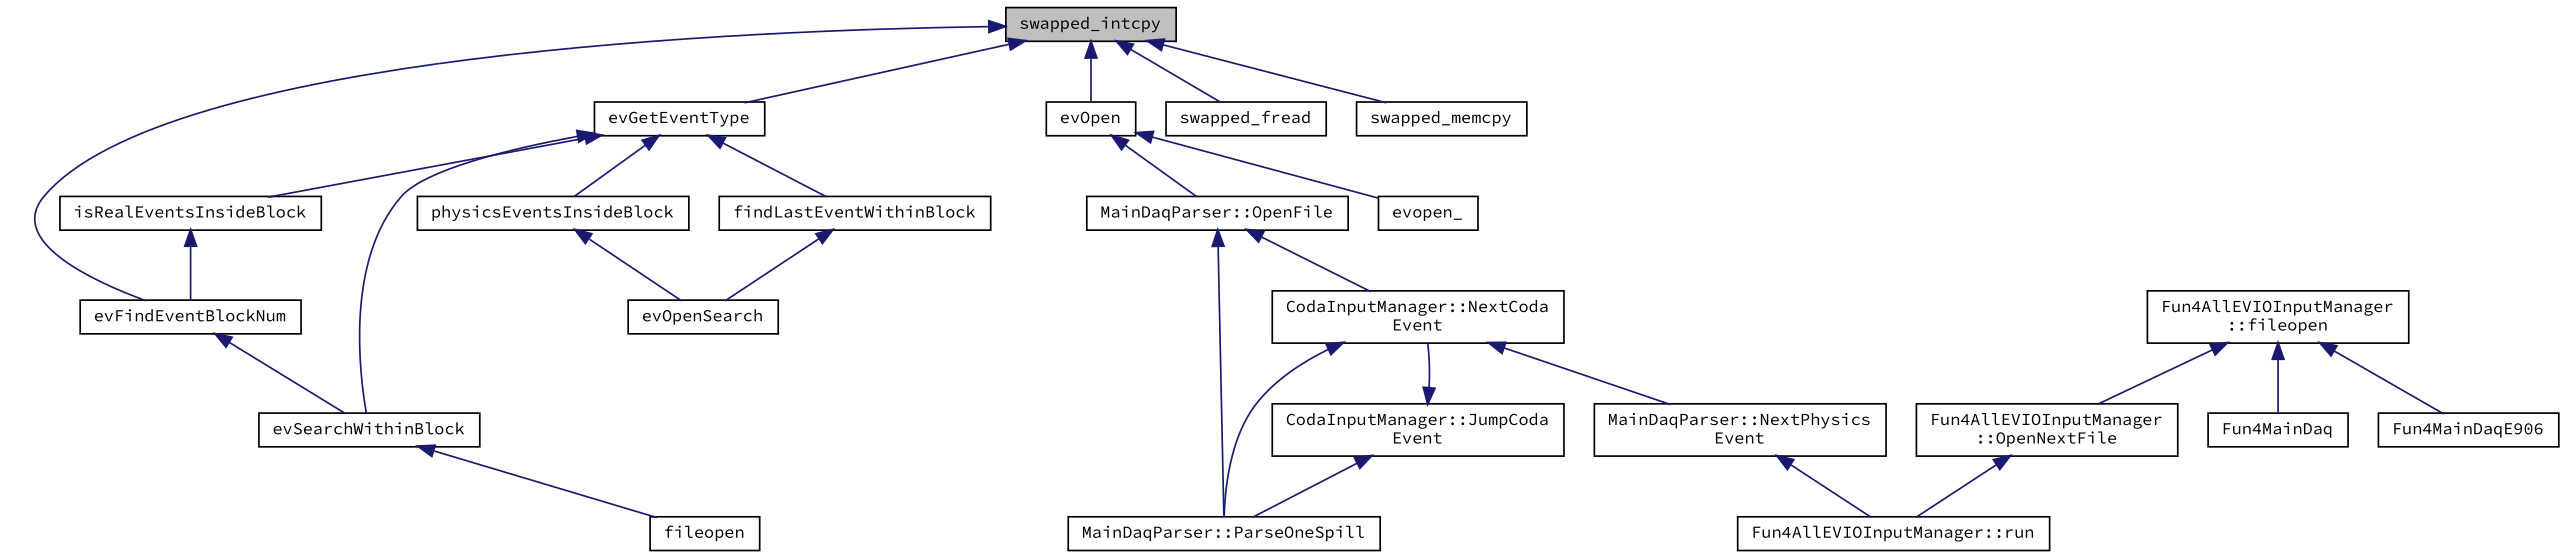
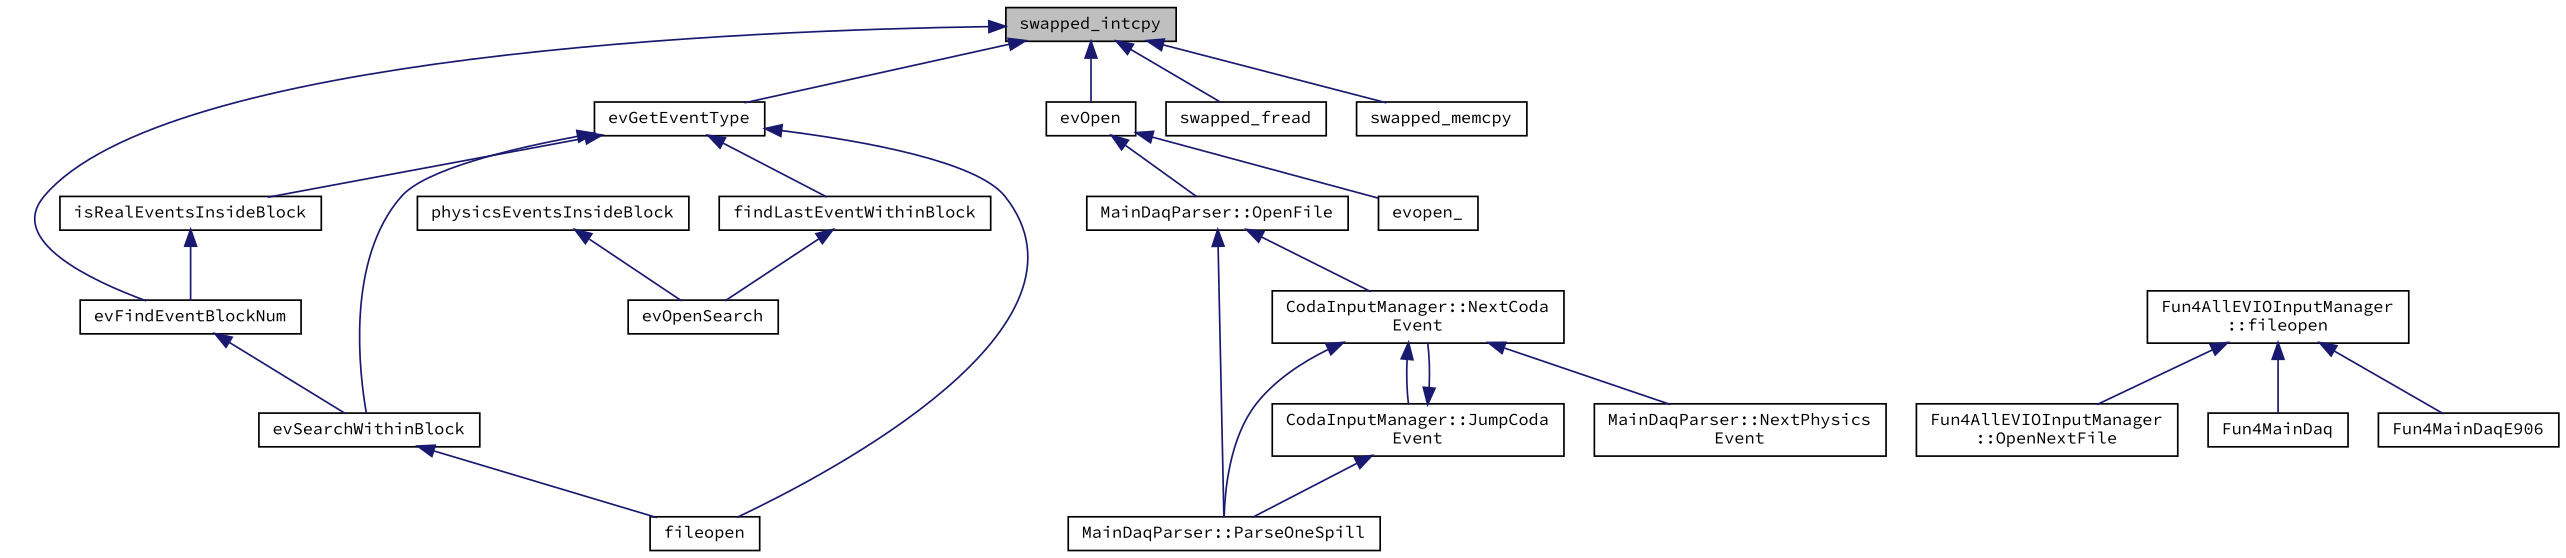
(610, 171) -> (1013, 307)
none -> (1407, 382)
(1894, 534) -> none
